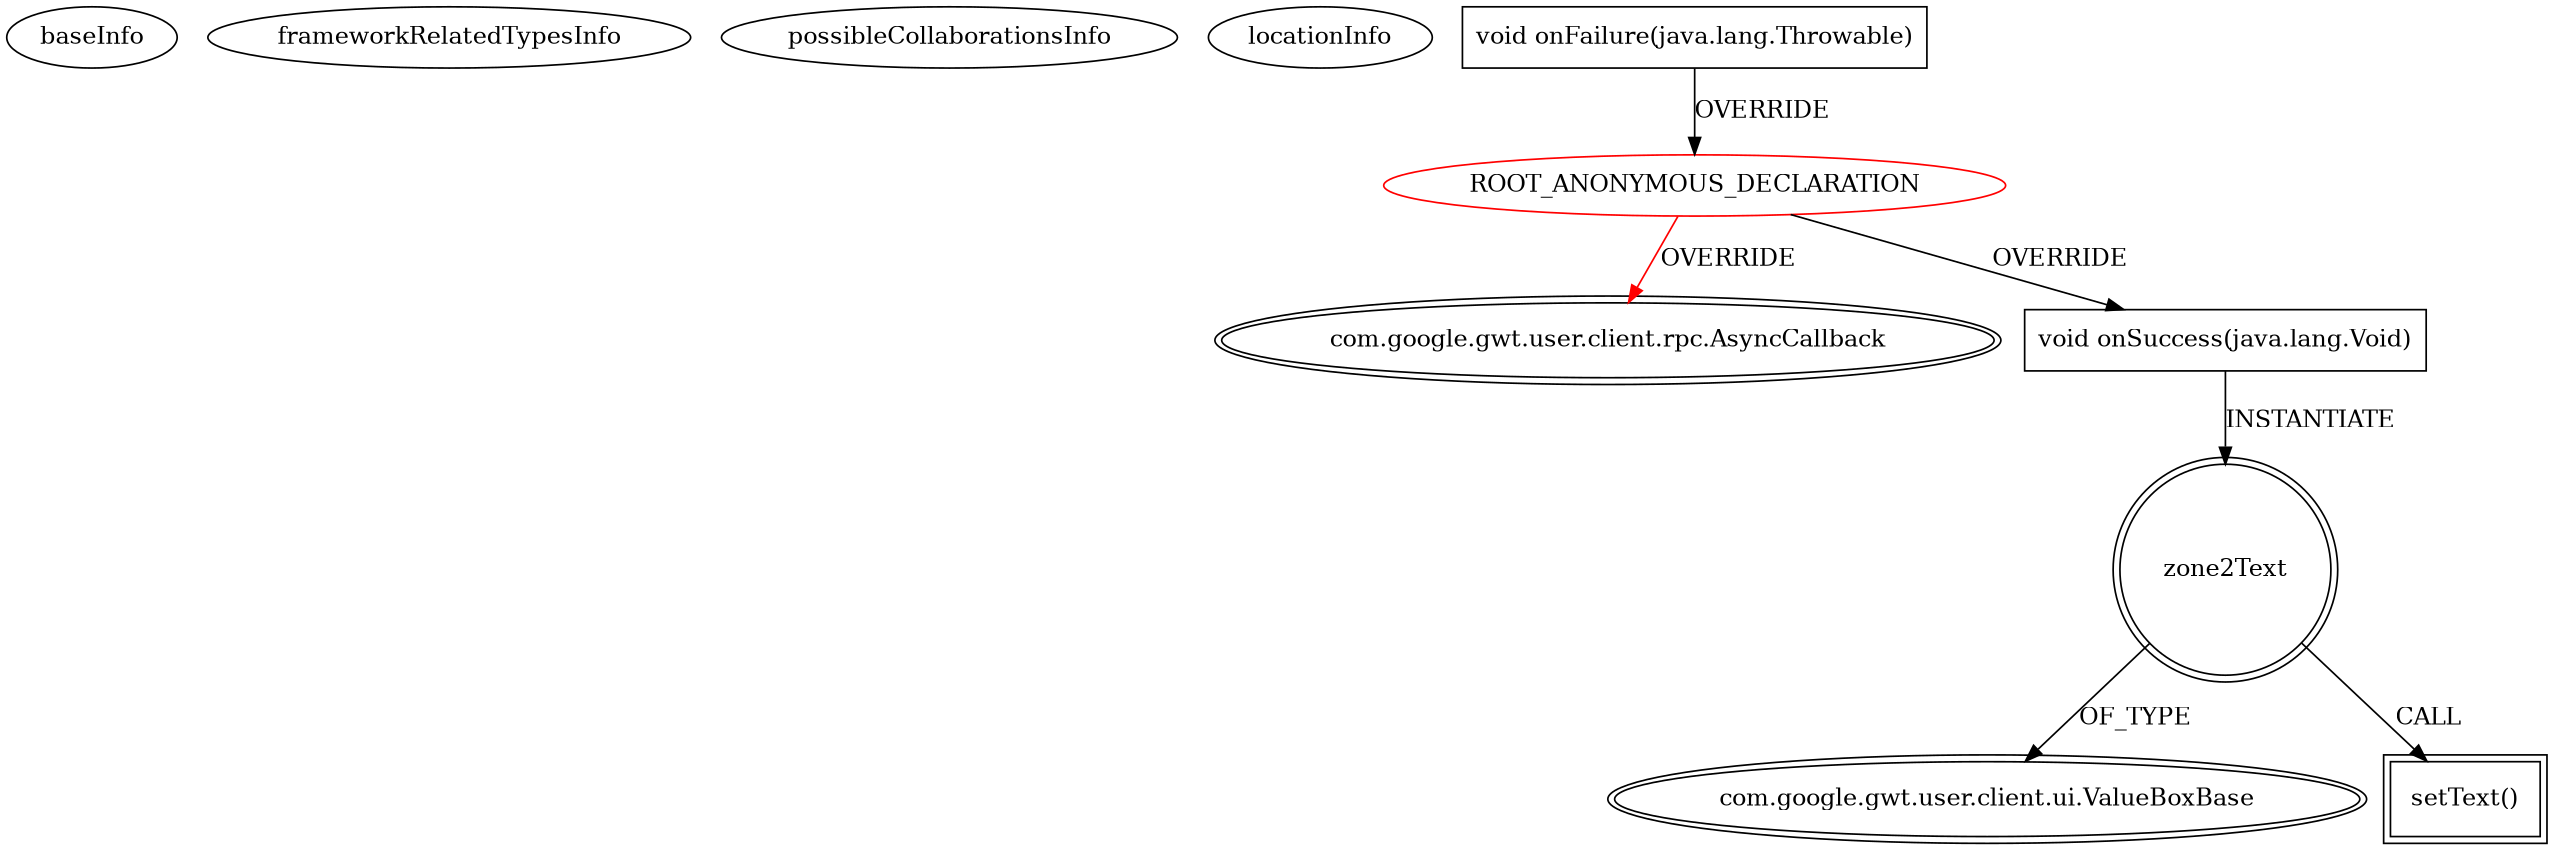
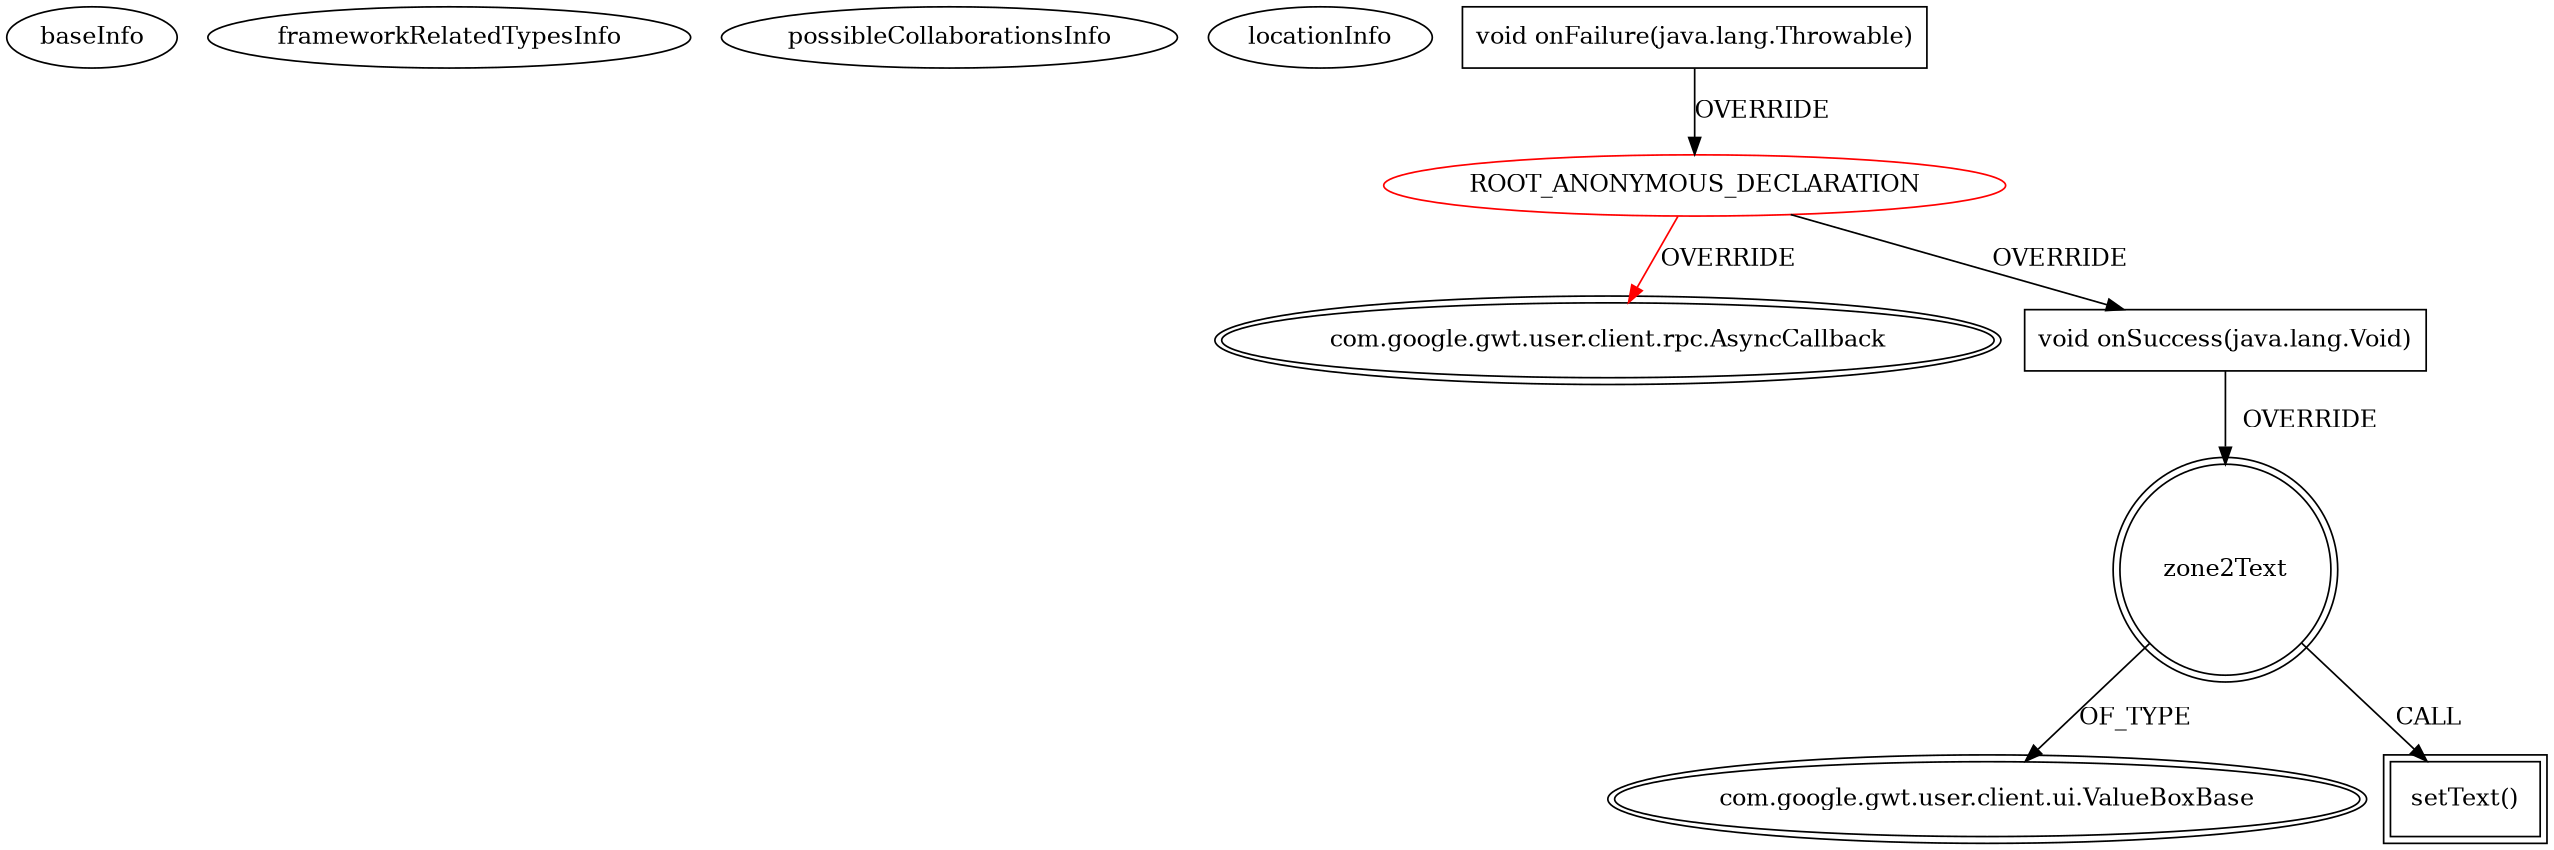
(2310, 421) -> (2310, 421)
